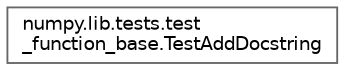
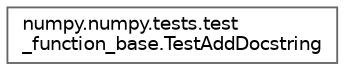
(172, 35) -> (172, 35)
